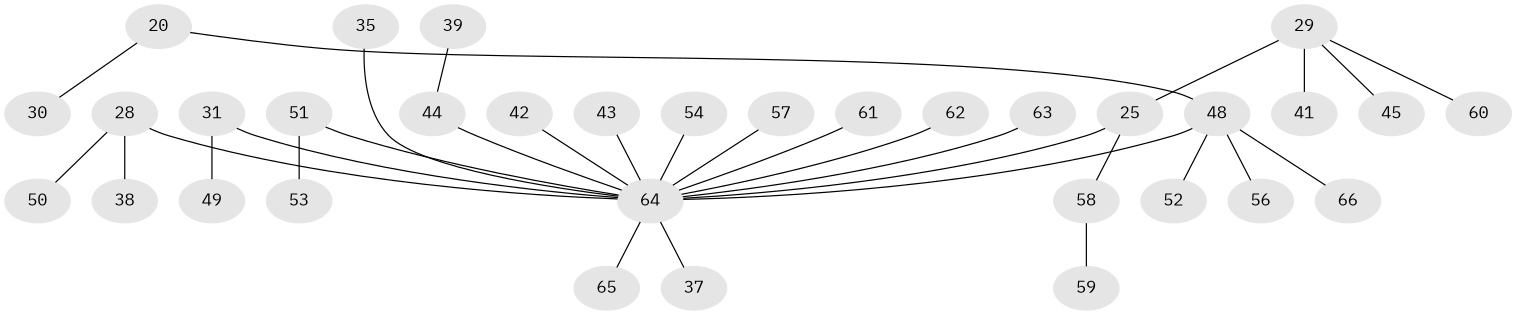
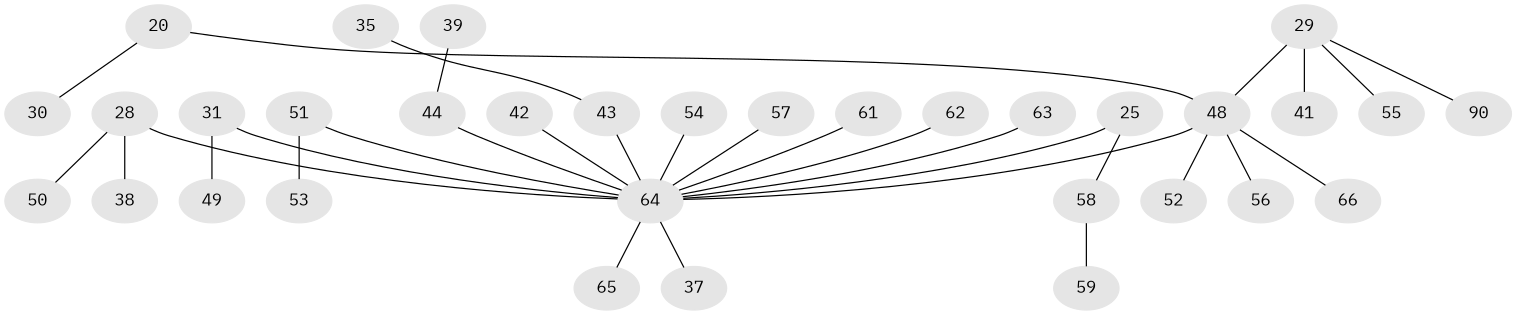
(1217, 70) -> (1261, 70)
(1392, 114) -> (1392, 114)
(1479, 114) -> (1479, 114)
(395, 140) -> (486, 70)
